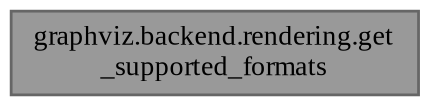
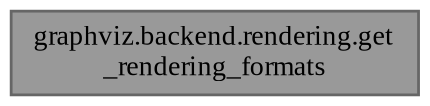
(215, 53) -> (215, 53)
